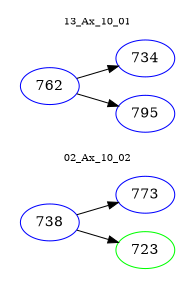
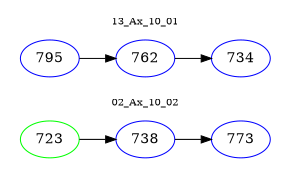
(93, 98) -> (92, 58)
(93, 235) -> (92, 139)
